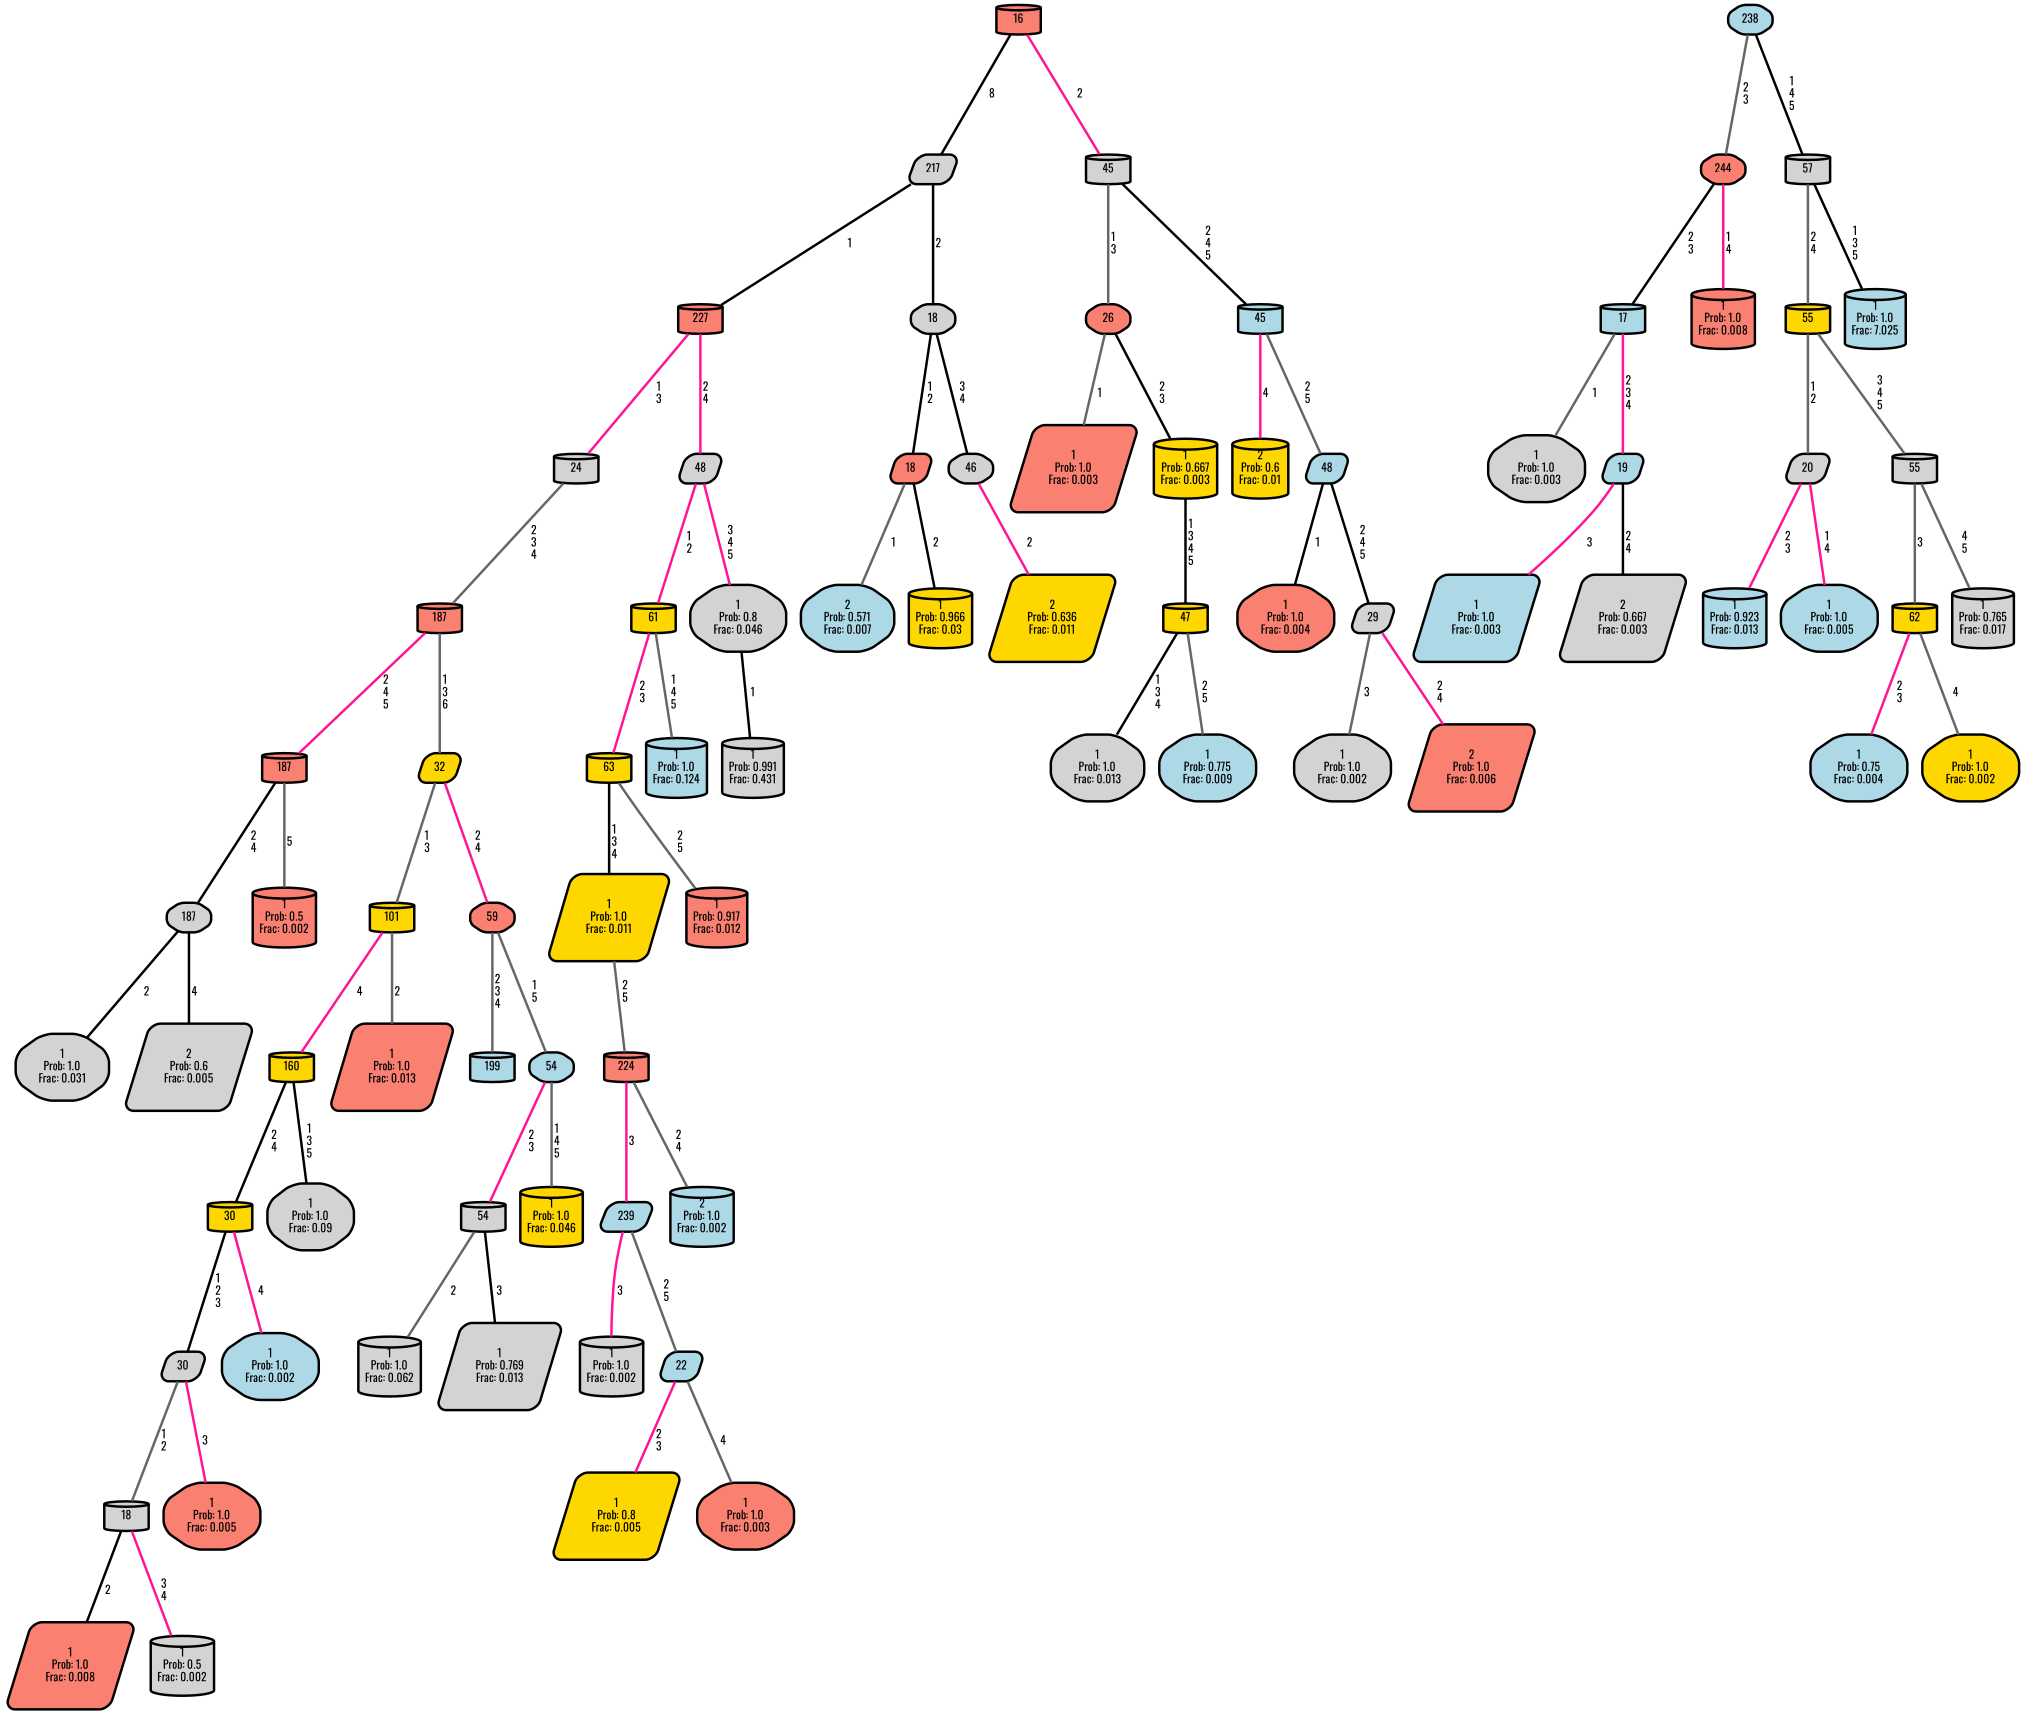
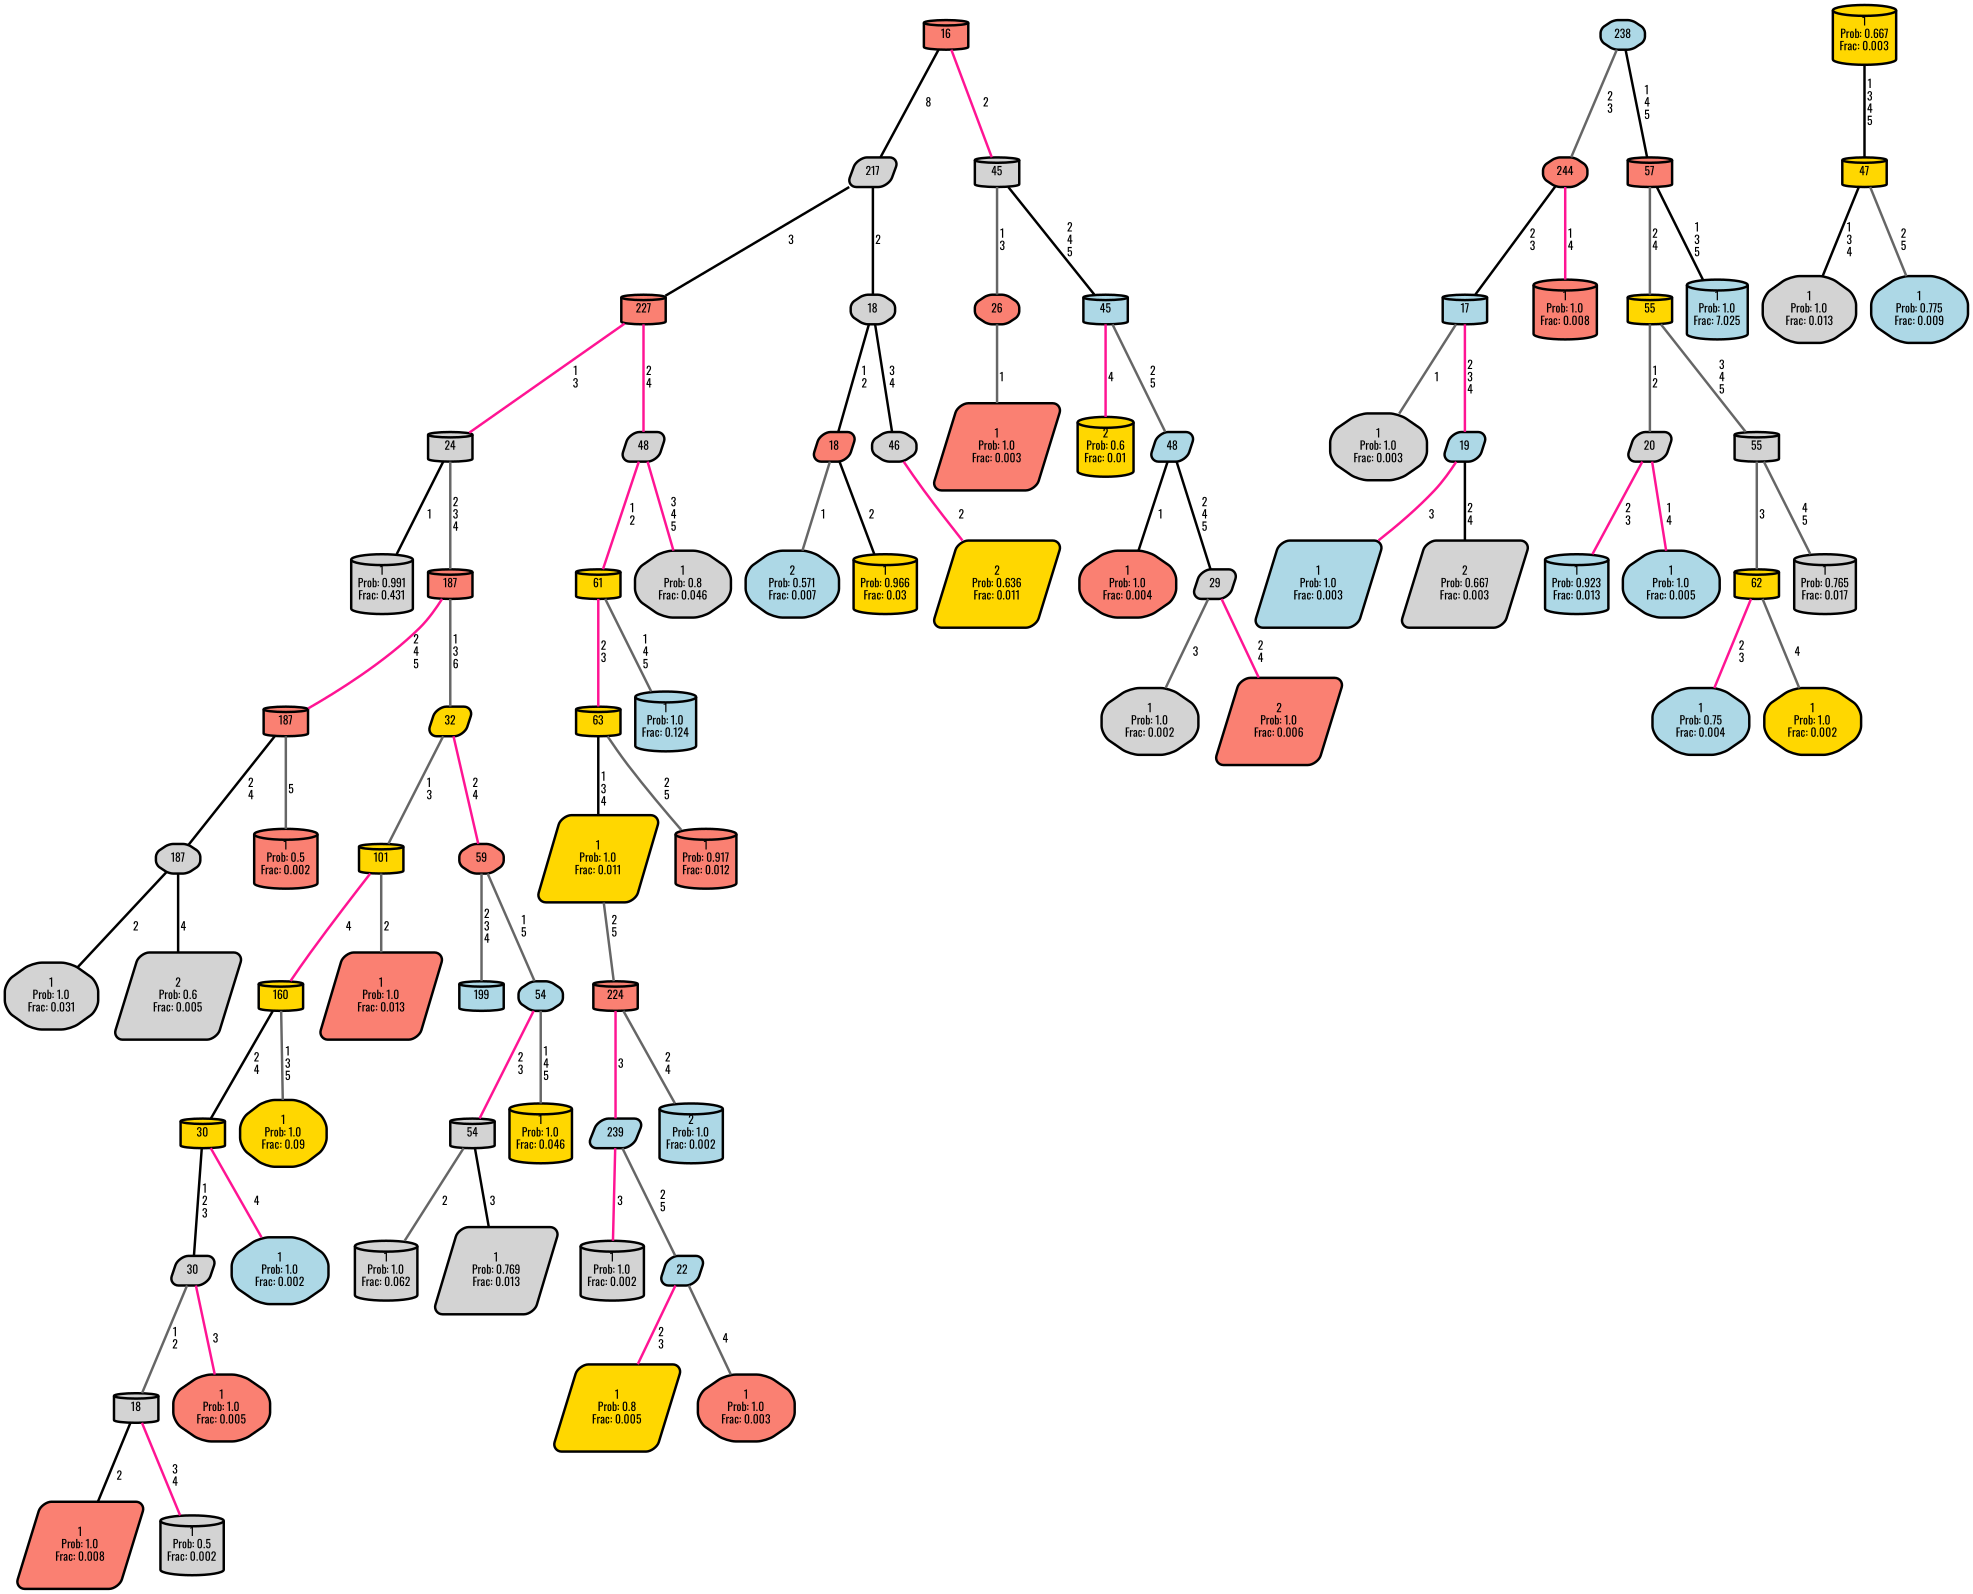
(1808, 169) -> (1650, 172)
(849, 244) -> (790, 241)
(1143, 386) -> none
(746, 695) -> (420, 508)
(300, 1133) -> (282, 1055)
(311, 1217) -> (283, 1133)
